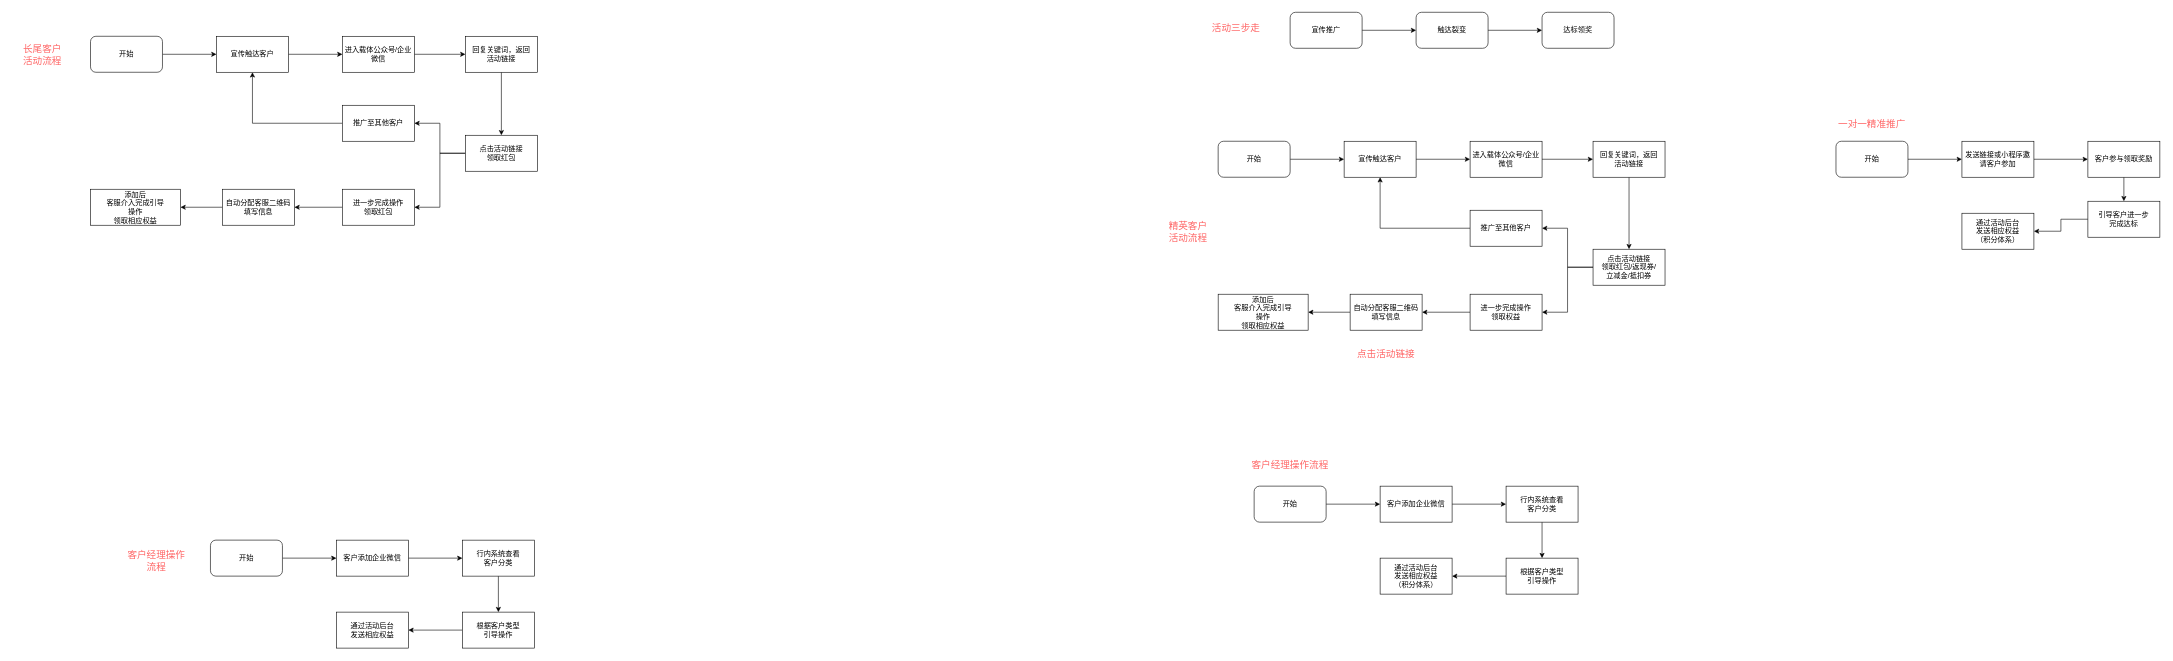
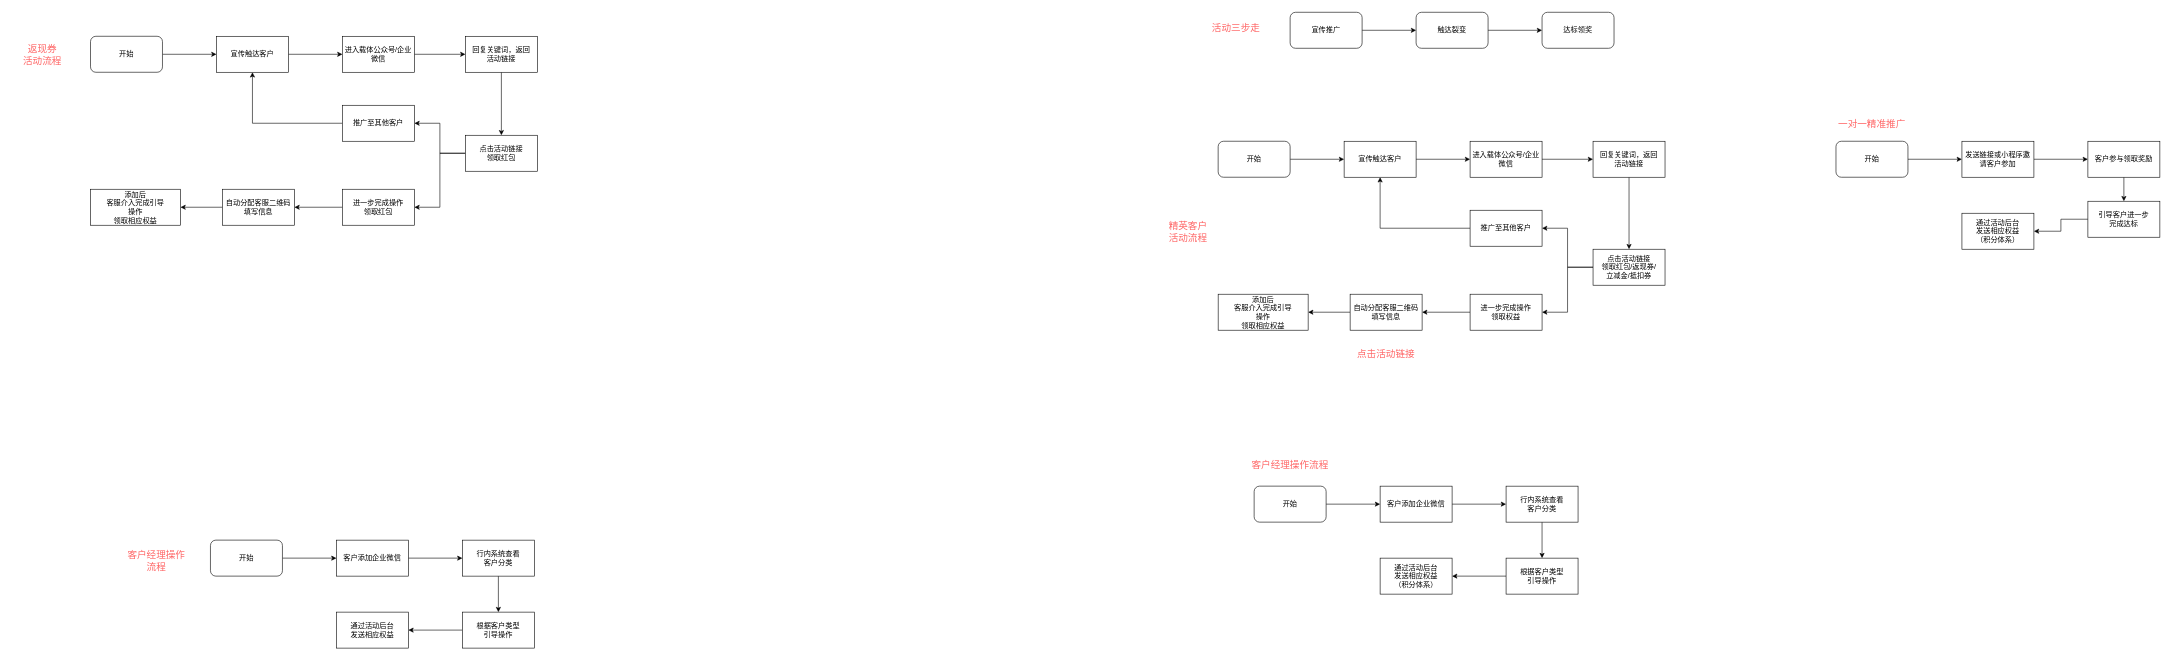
(42, 54) -> (42, 54)
